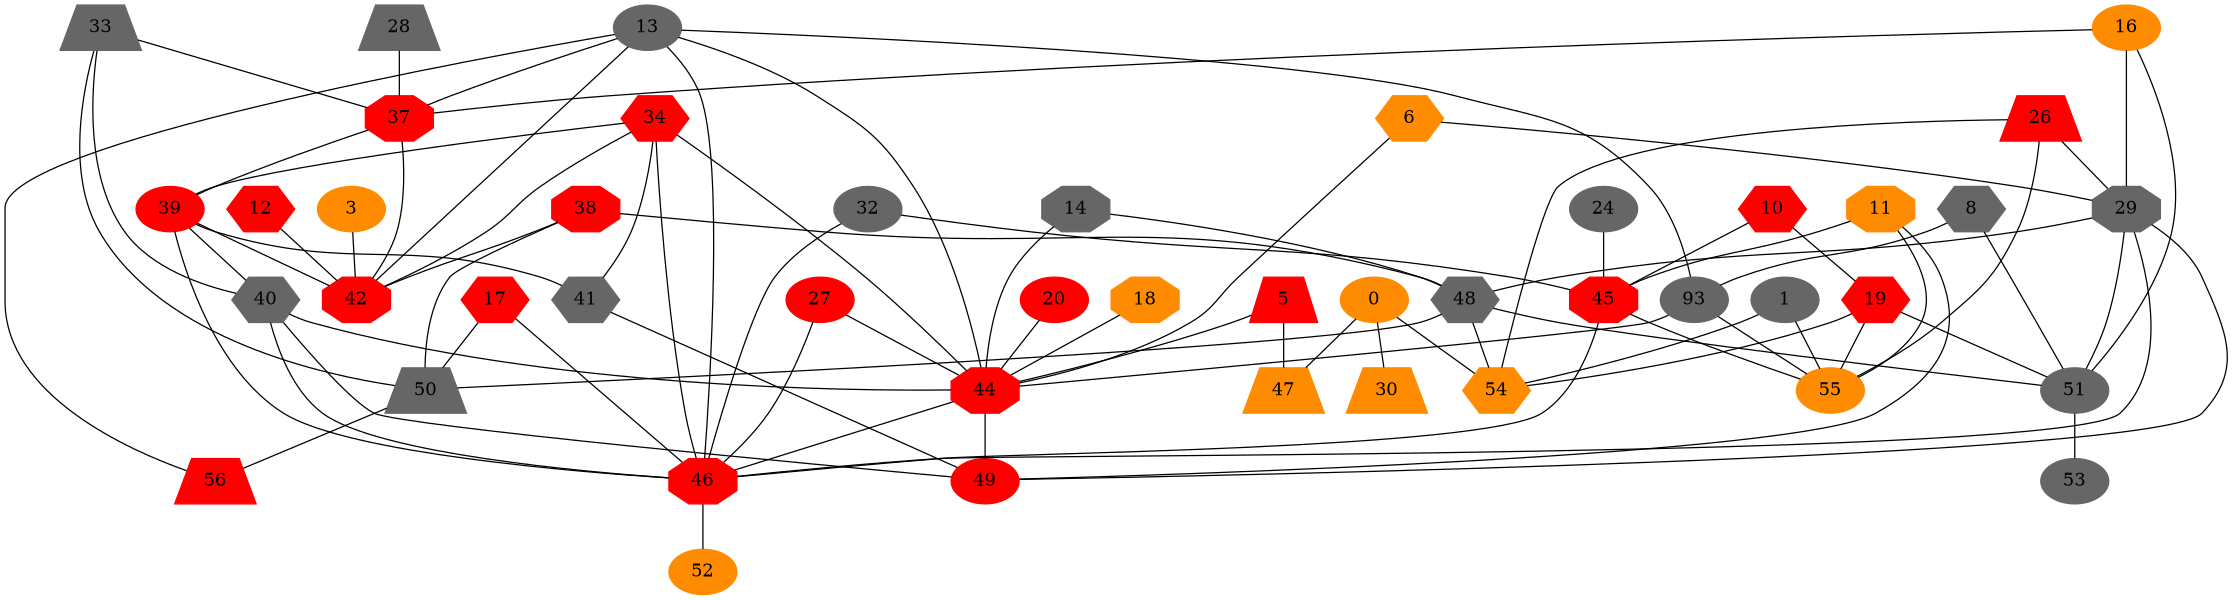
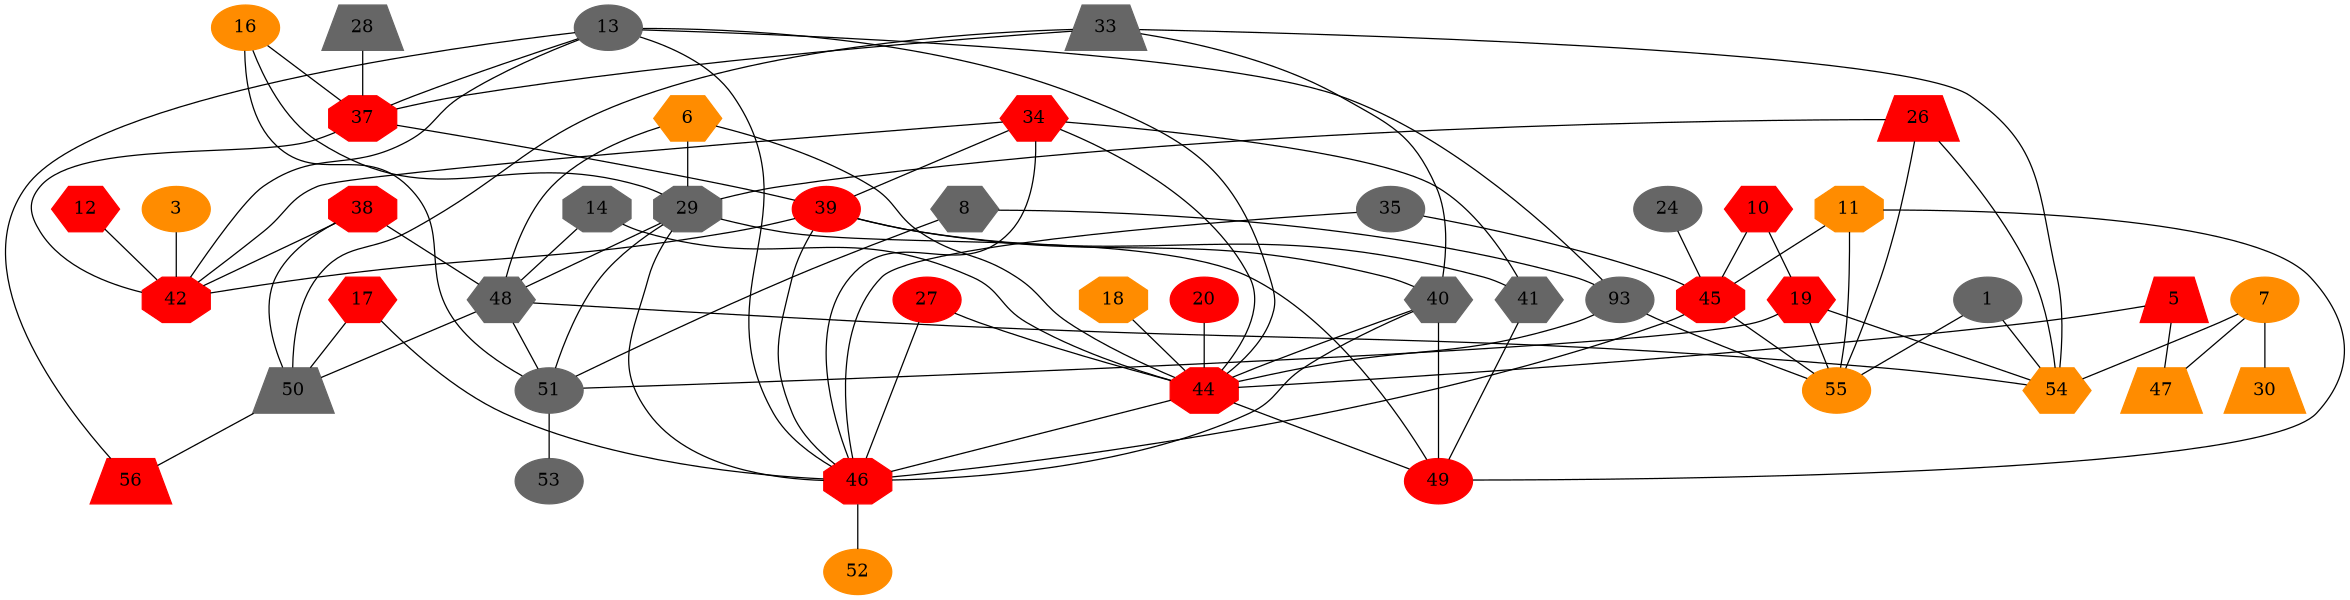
none -> (1706, 54)
none -> (556, 183)
(868, 209) -> (1391, 209)
(1374, 300) -> (2265, 300)
